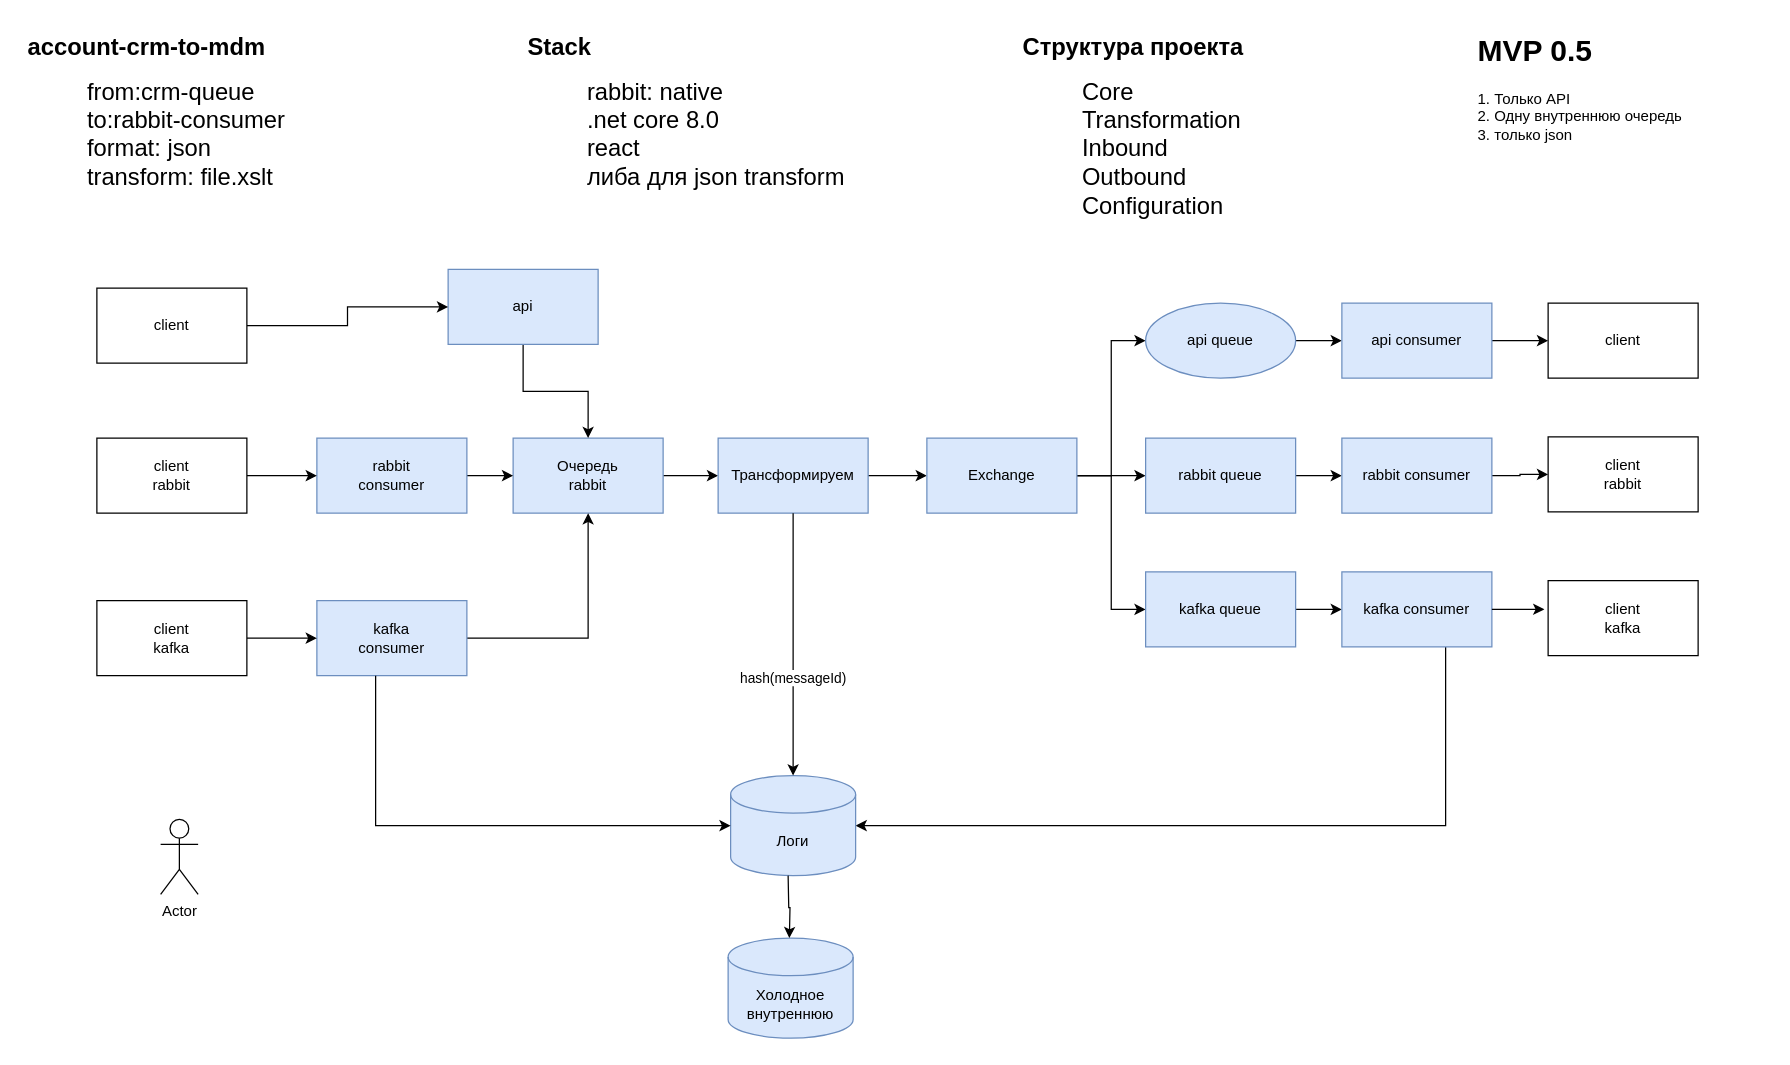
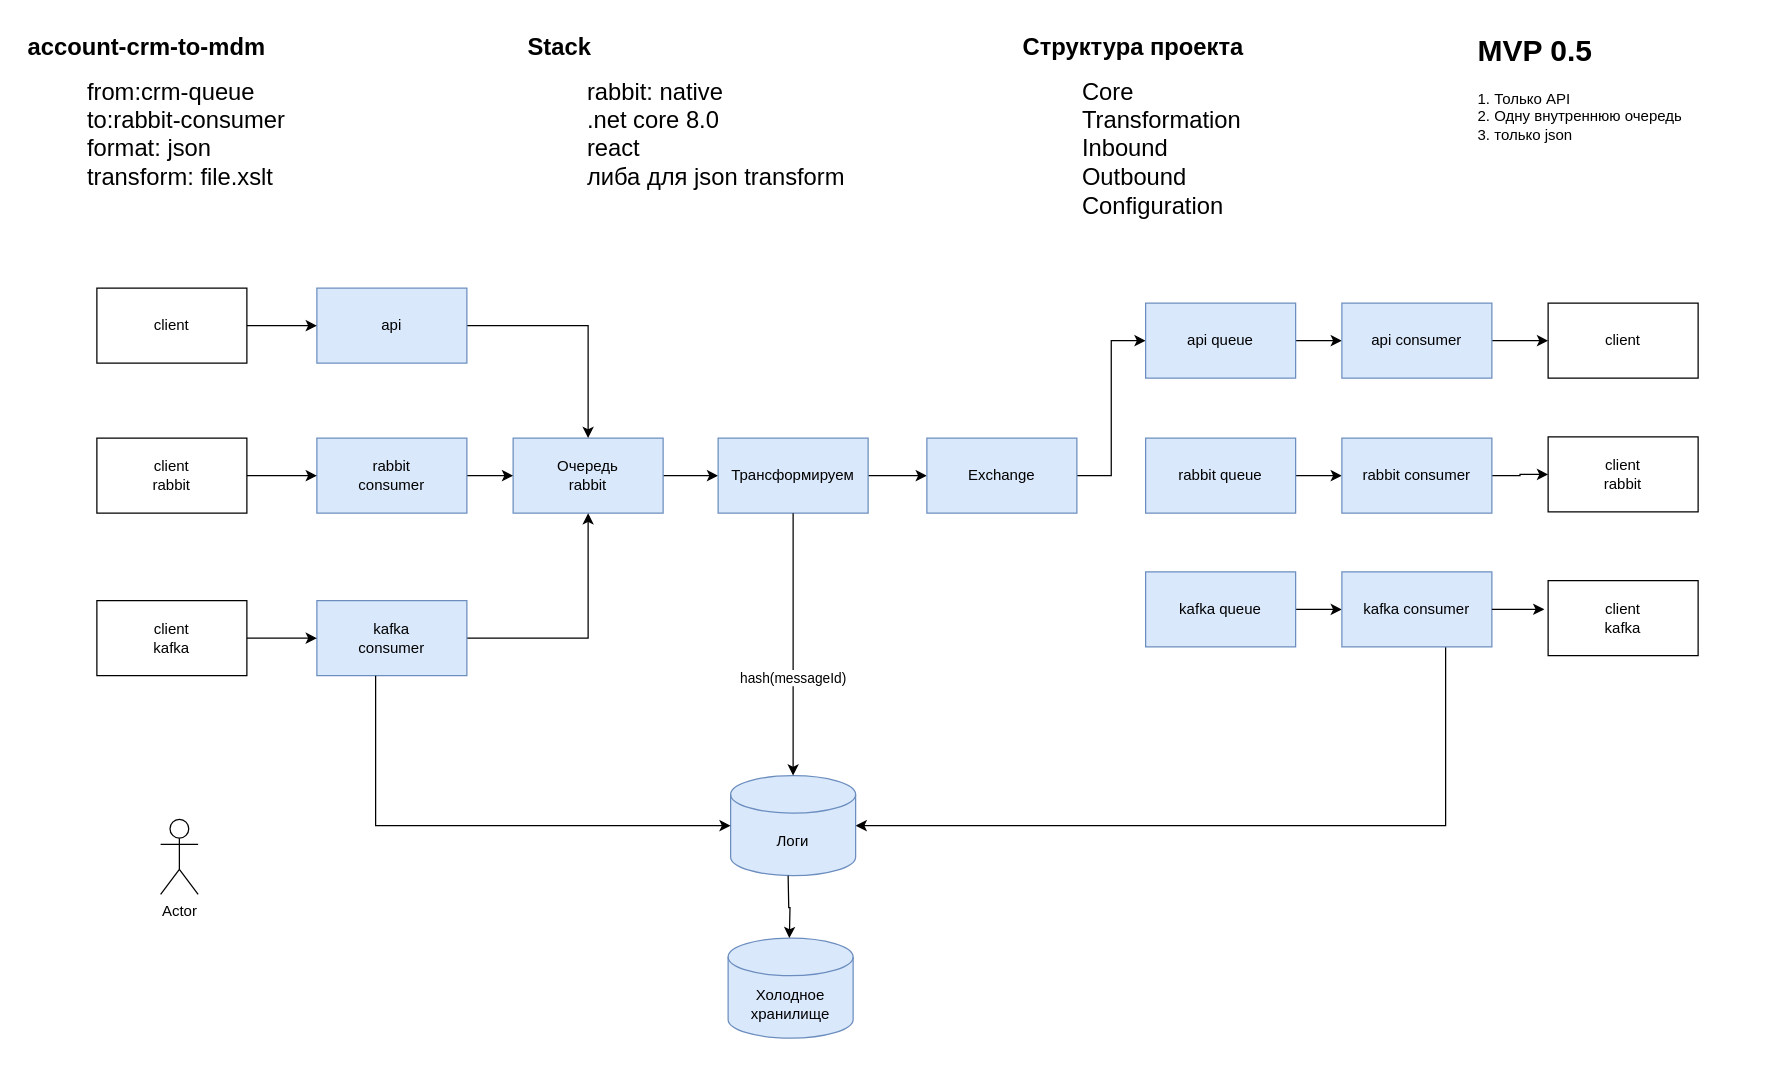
(523, 307) -> (392, 326)
(1221, 341) -> (1221, 341)
(1126, 476) -> none
(1111, 556) -> none
(791, 1004) -> (791, 1004)
